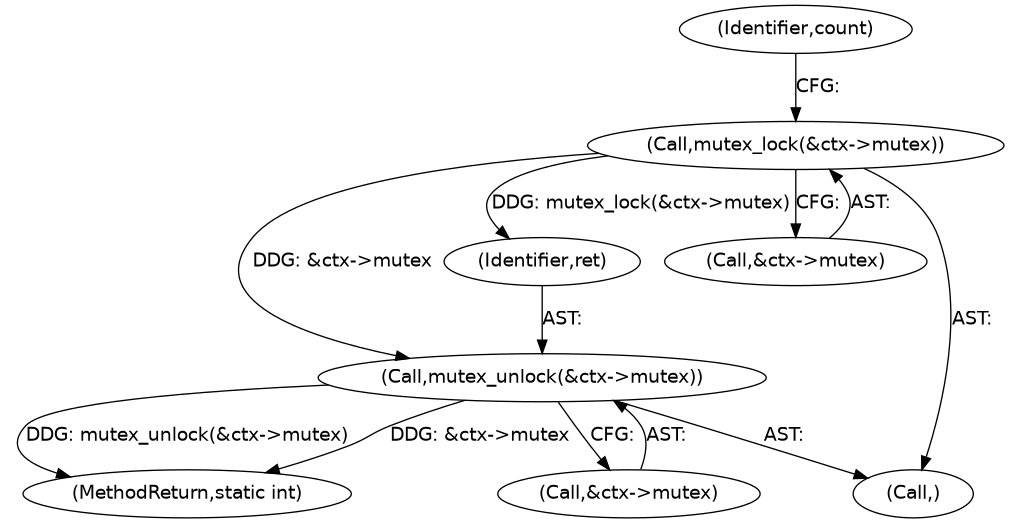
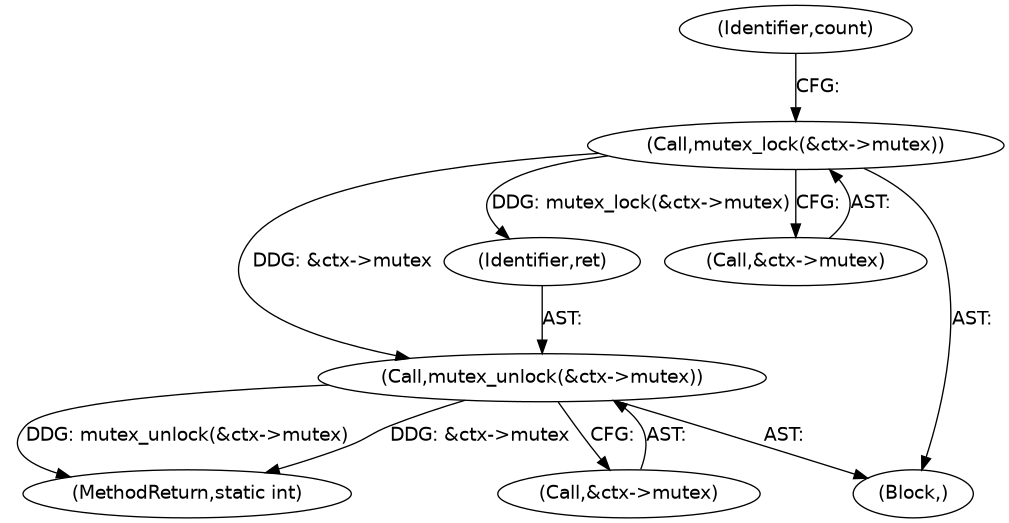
(913, 494) -> (913, 494)
